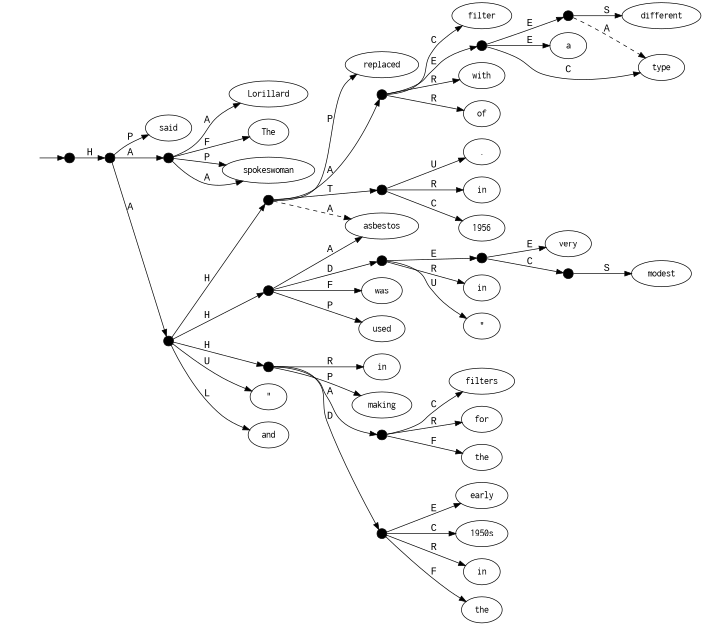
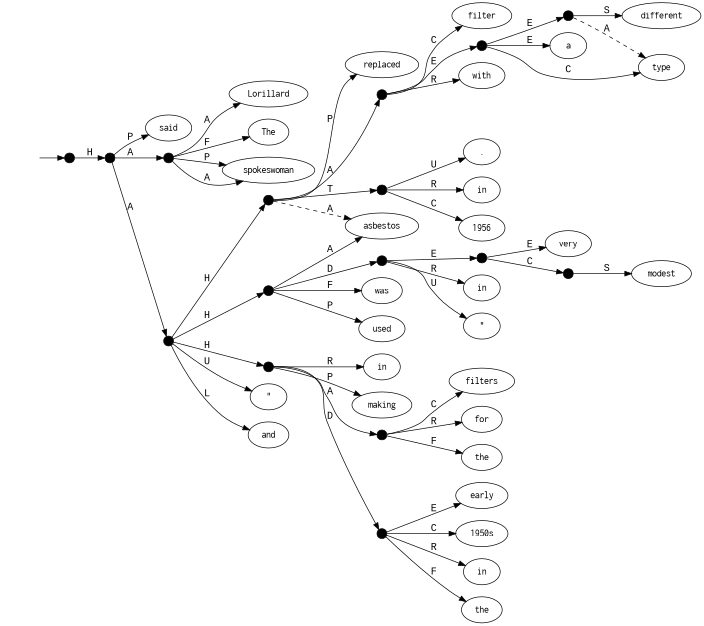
(482, 114) -> none
